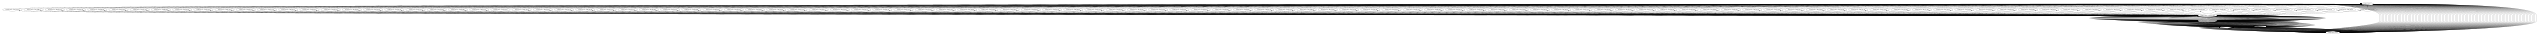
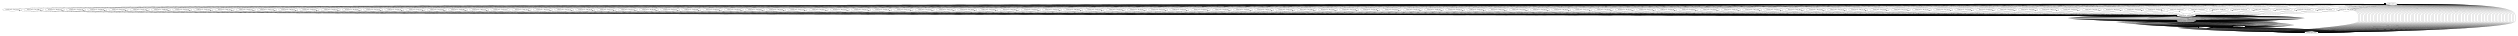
(1667, 10) -> none
